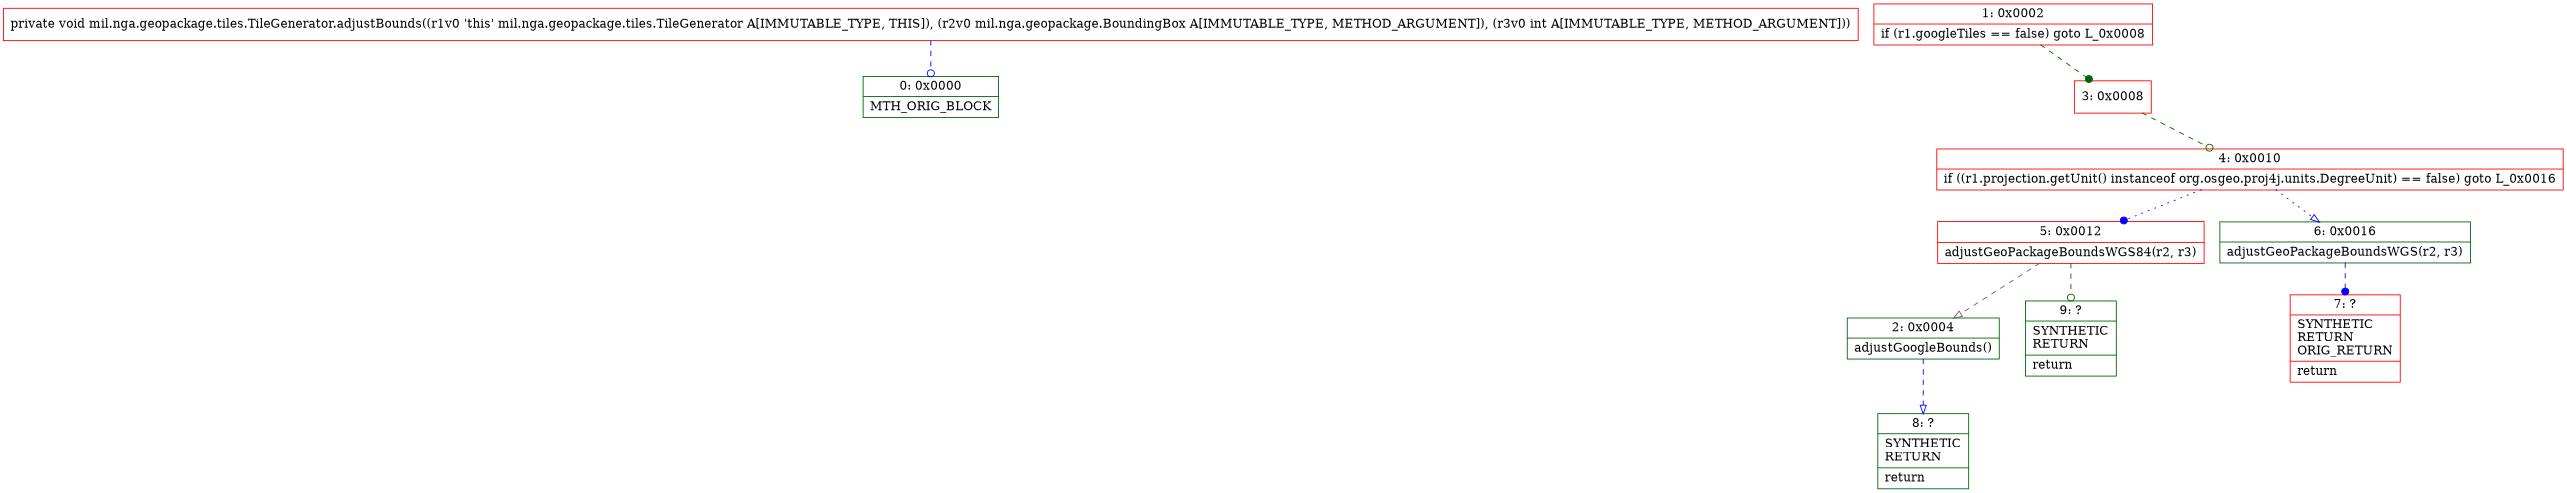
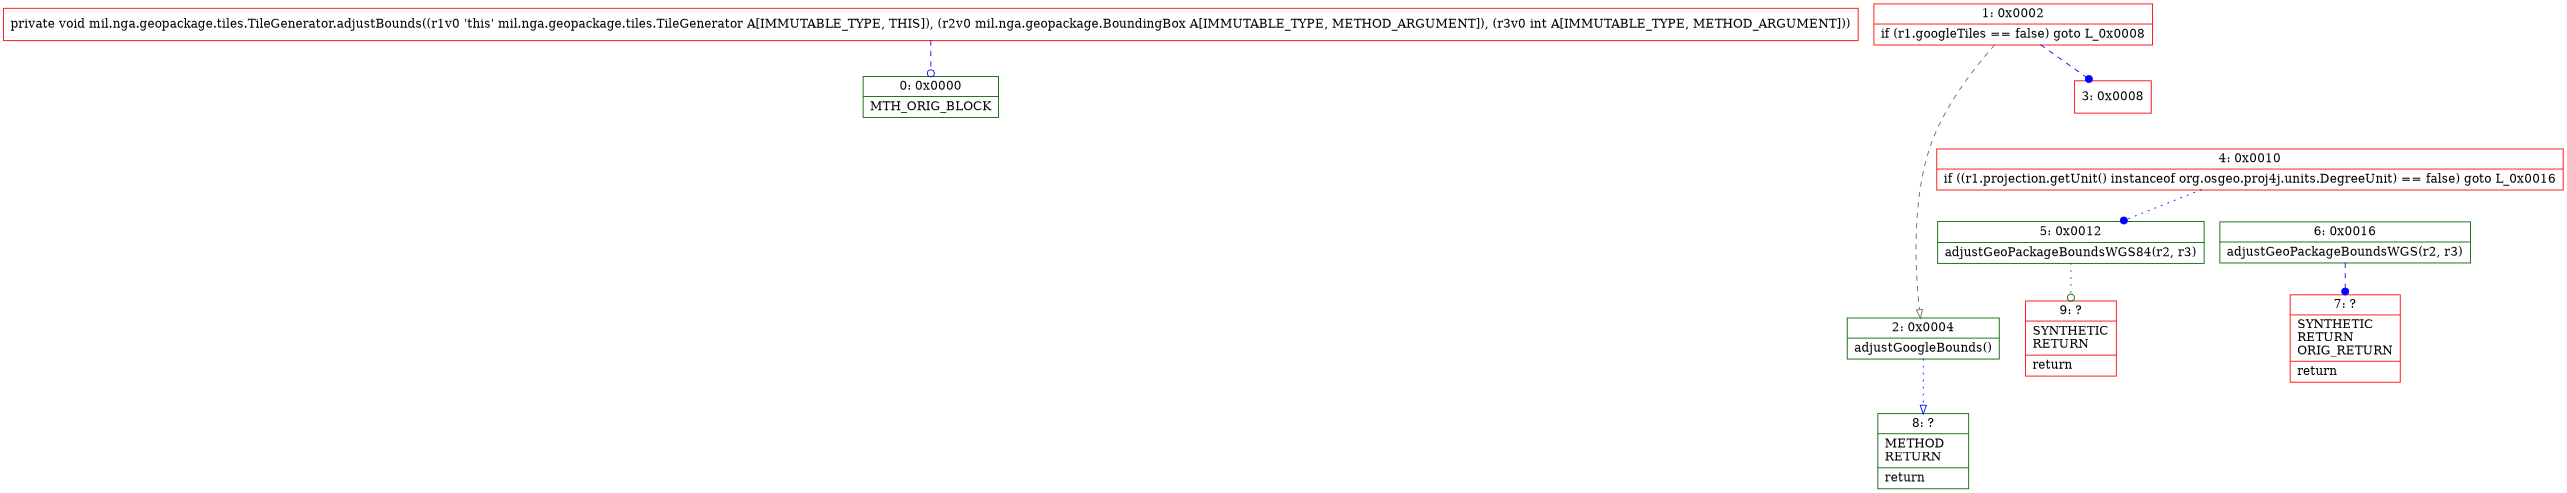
(2063, 61) -> (2063, 61)
(2174, 129) -> none
(2294, 203) -> none
(2071, 242) -> (2071, 242)
(2071, 279) -> (2071, 279)
(2001, 288) -> (1924, 167)
(2071, 339) -> (2071, 339)
(1923, 382) -> (1923, 382)
(1923, 444) -> (1915, 444)
